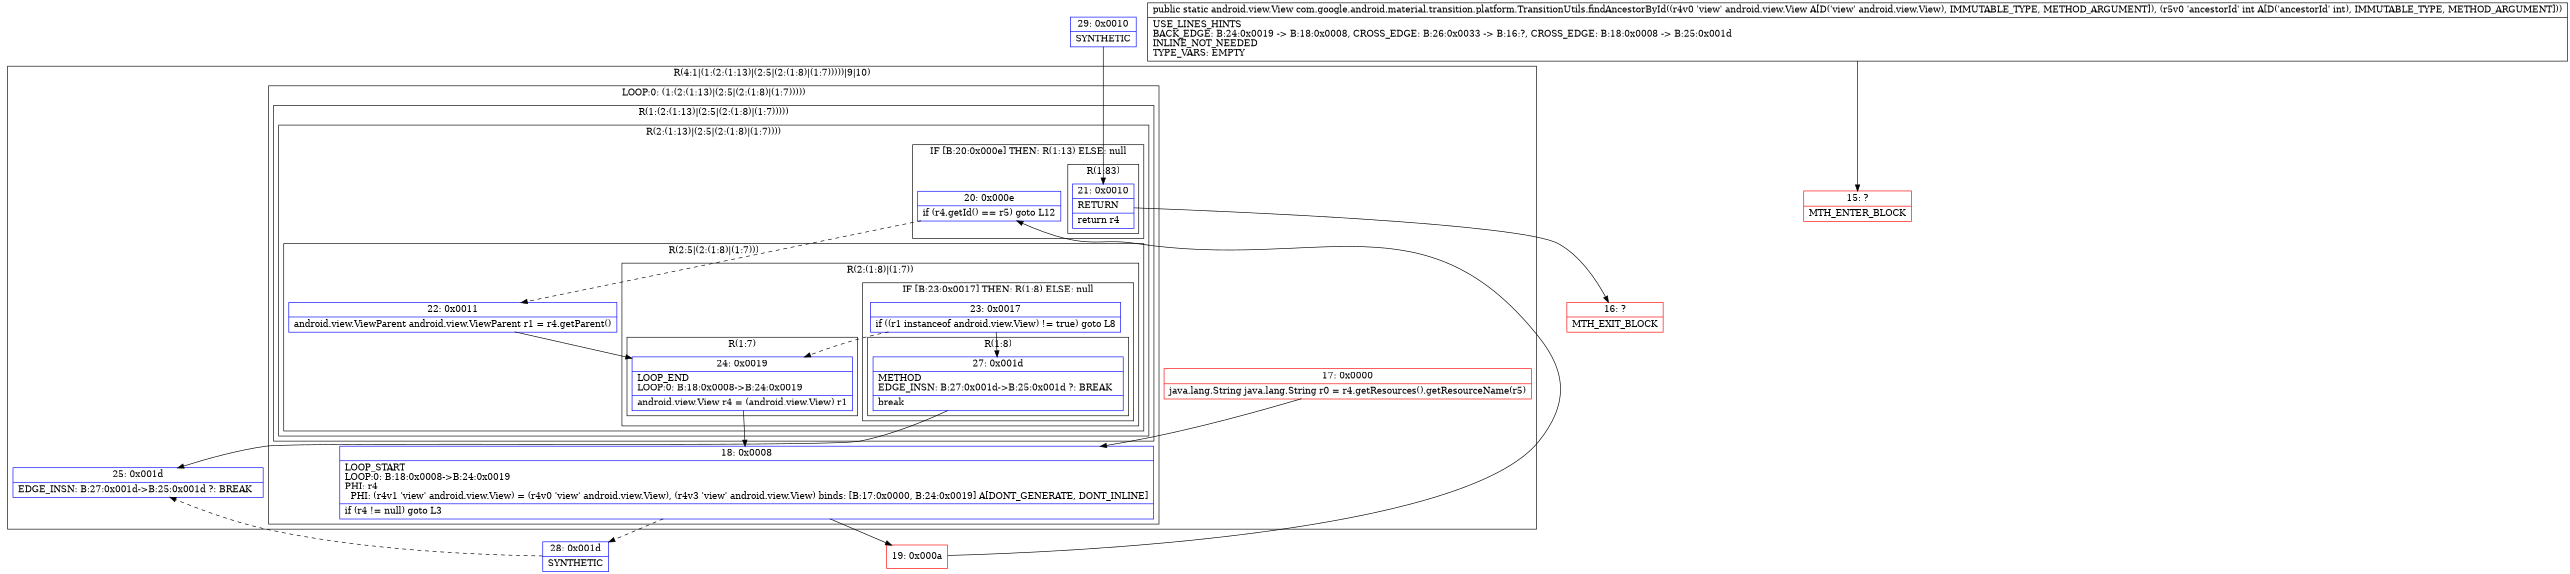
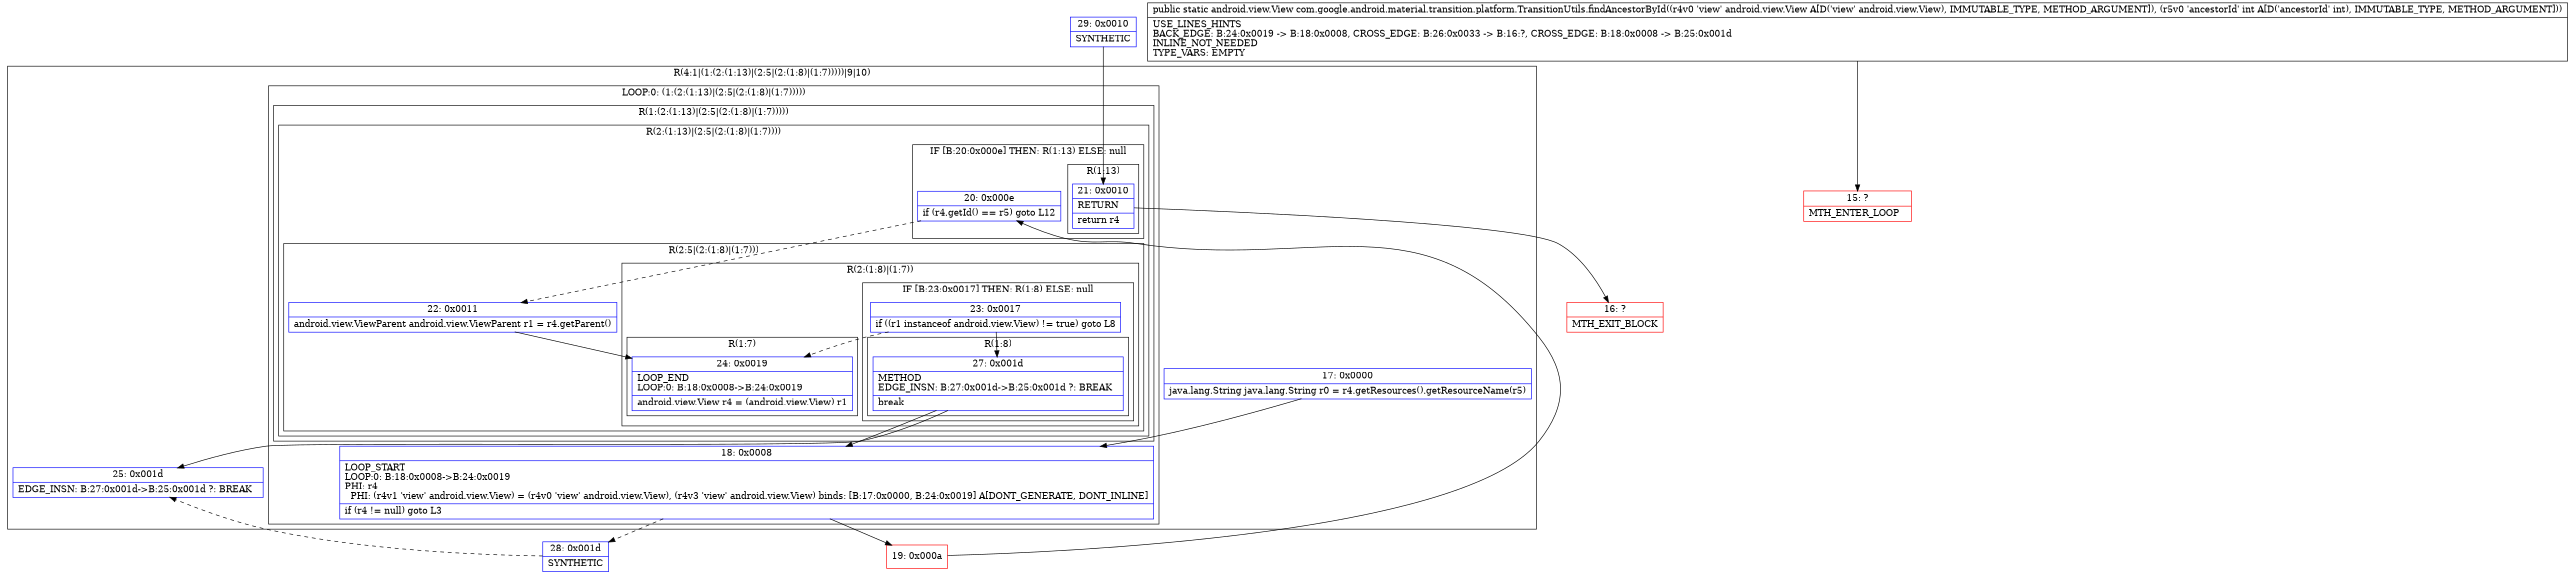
(1103, 172) -> (1103, 172)
(1858, 213) -> (1854, 213)
(1348, 384) -> (1348, 384)
(744, 422) -> (894, 428)
